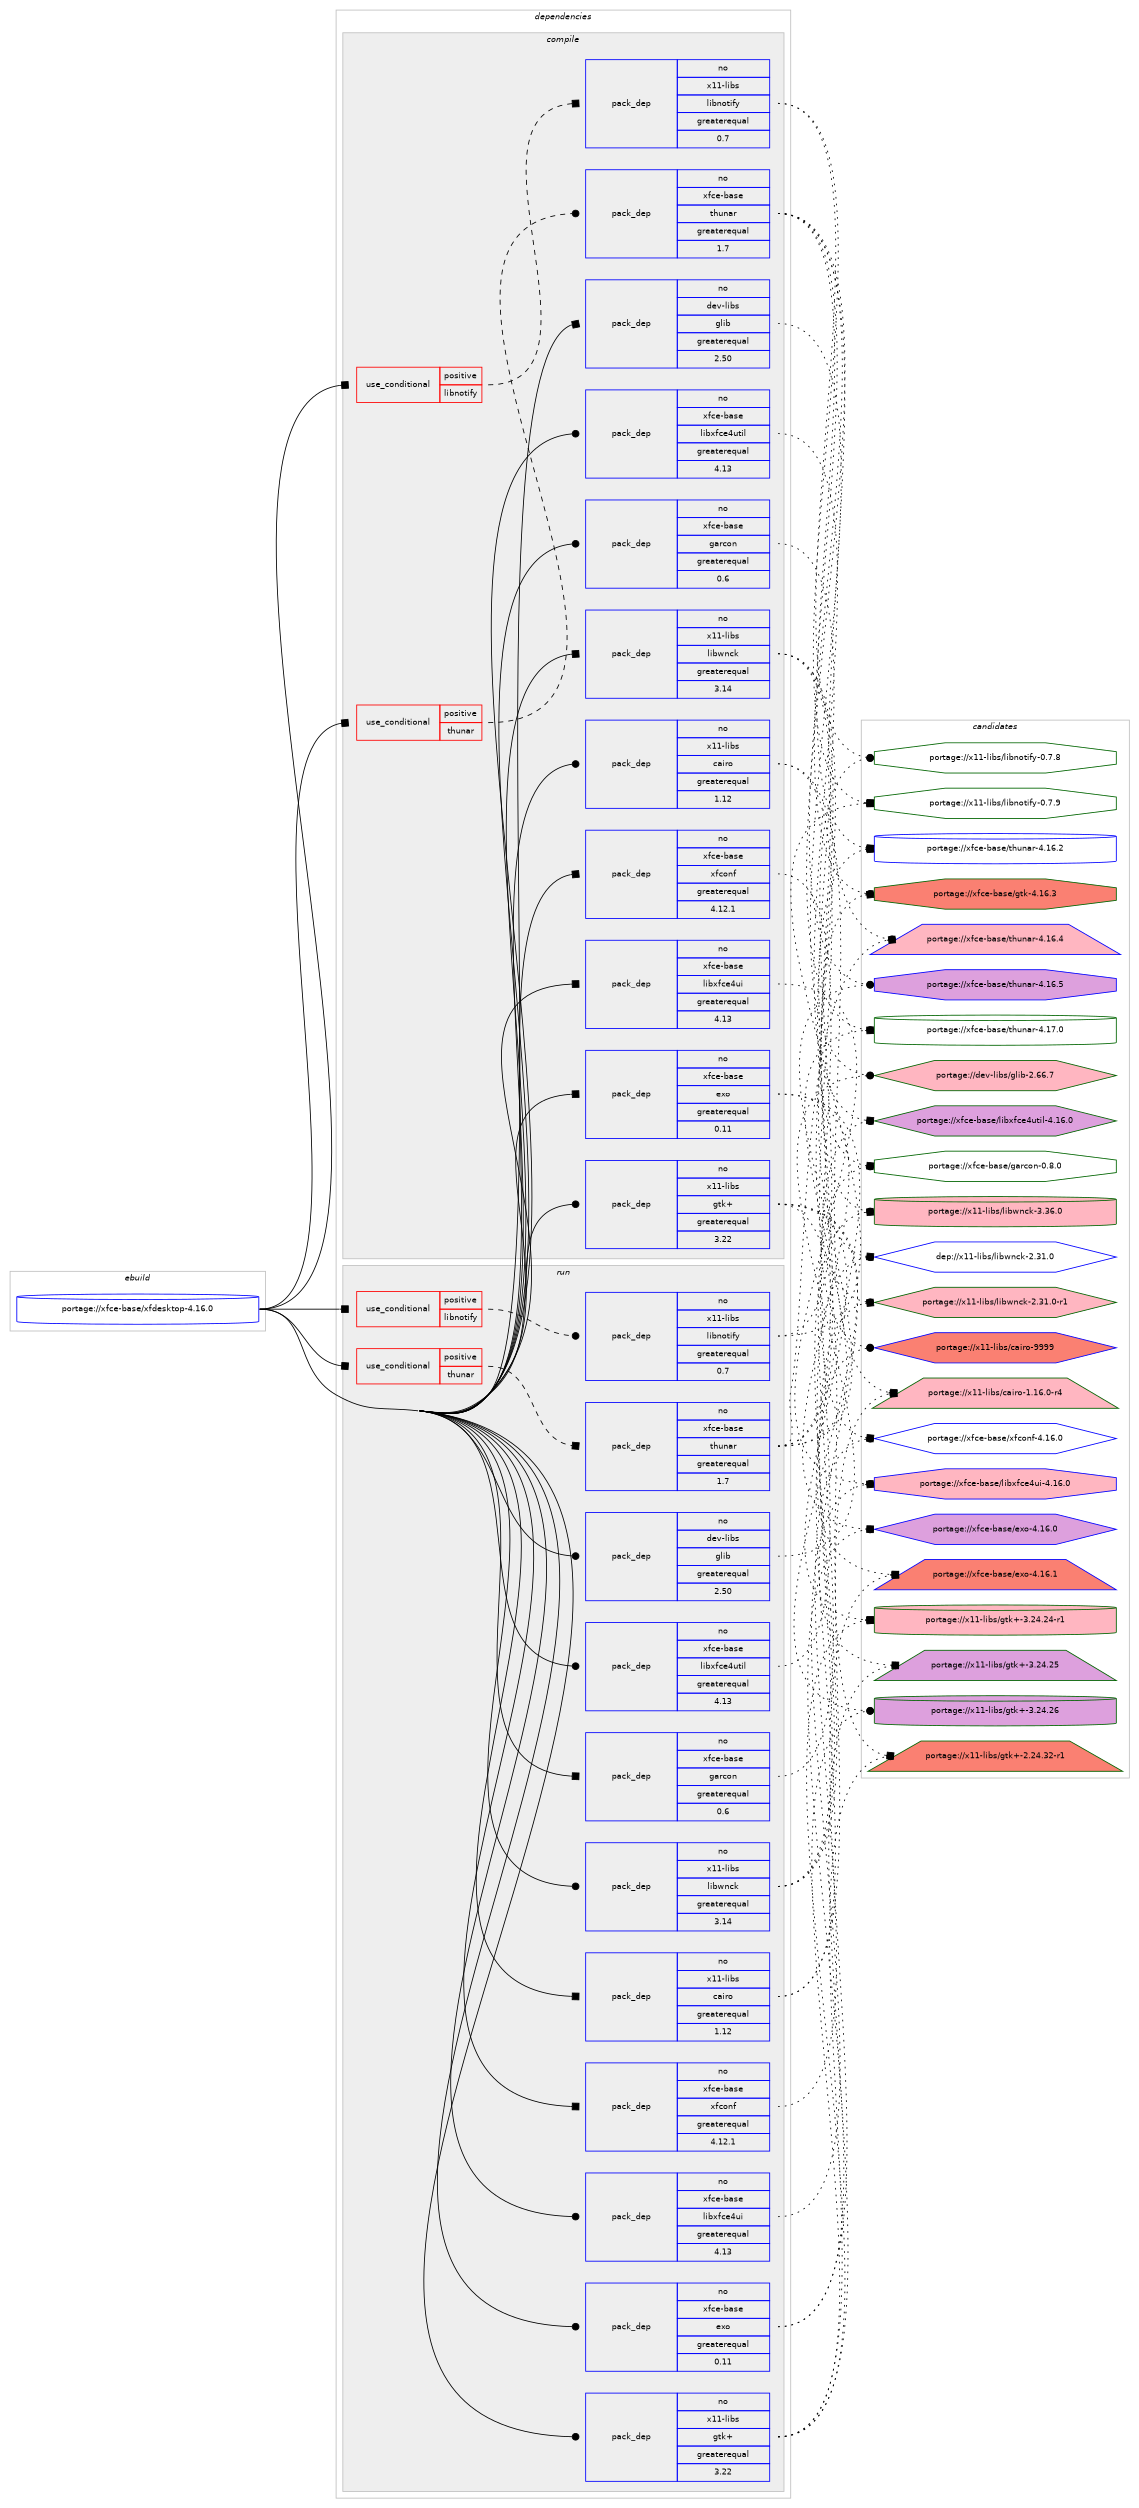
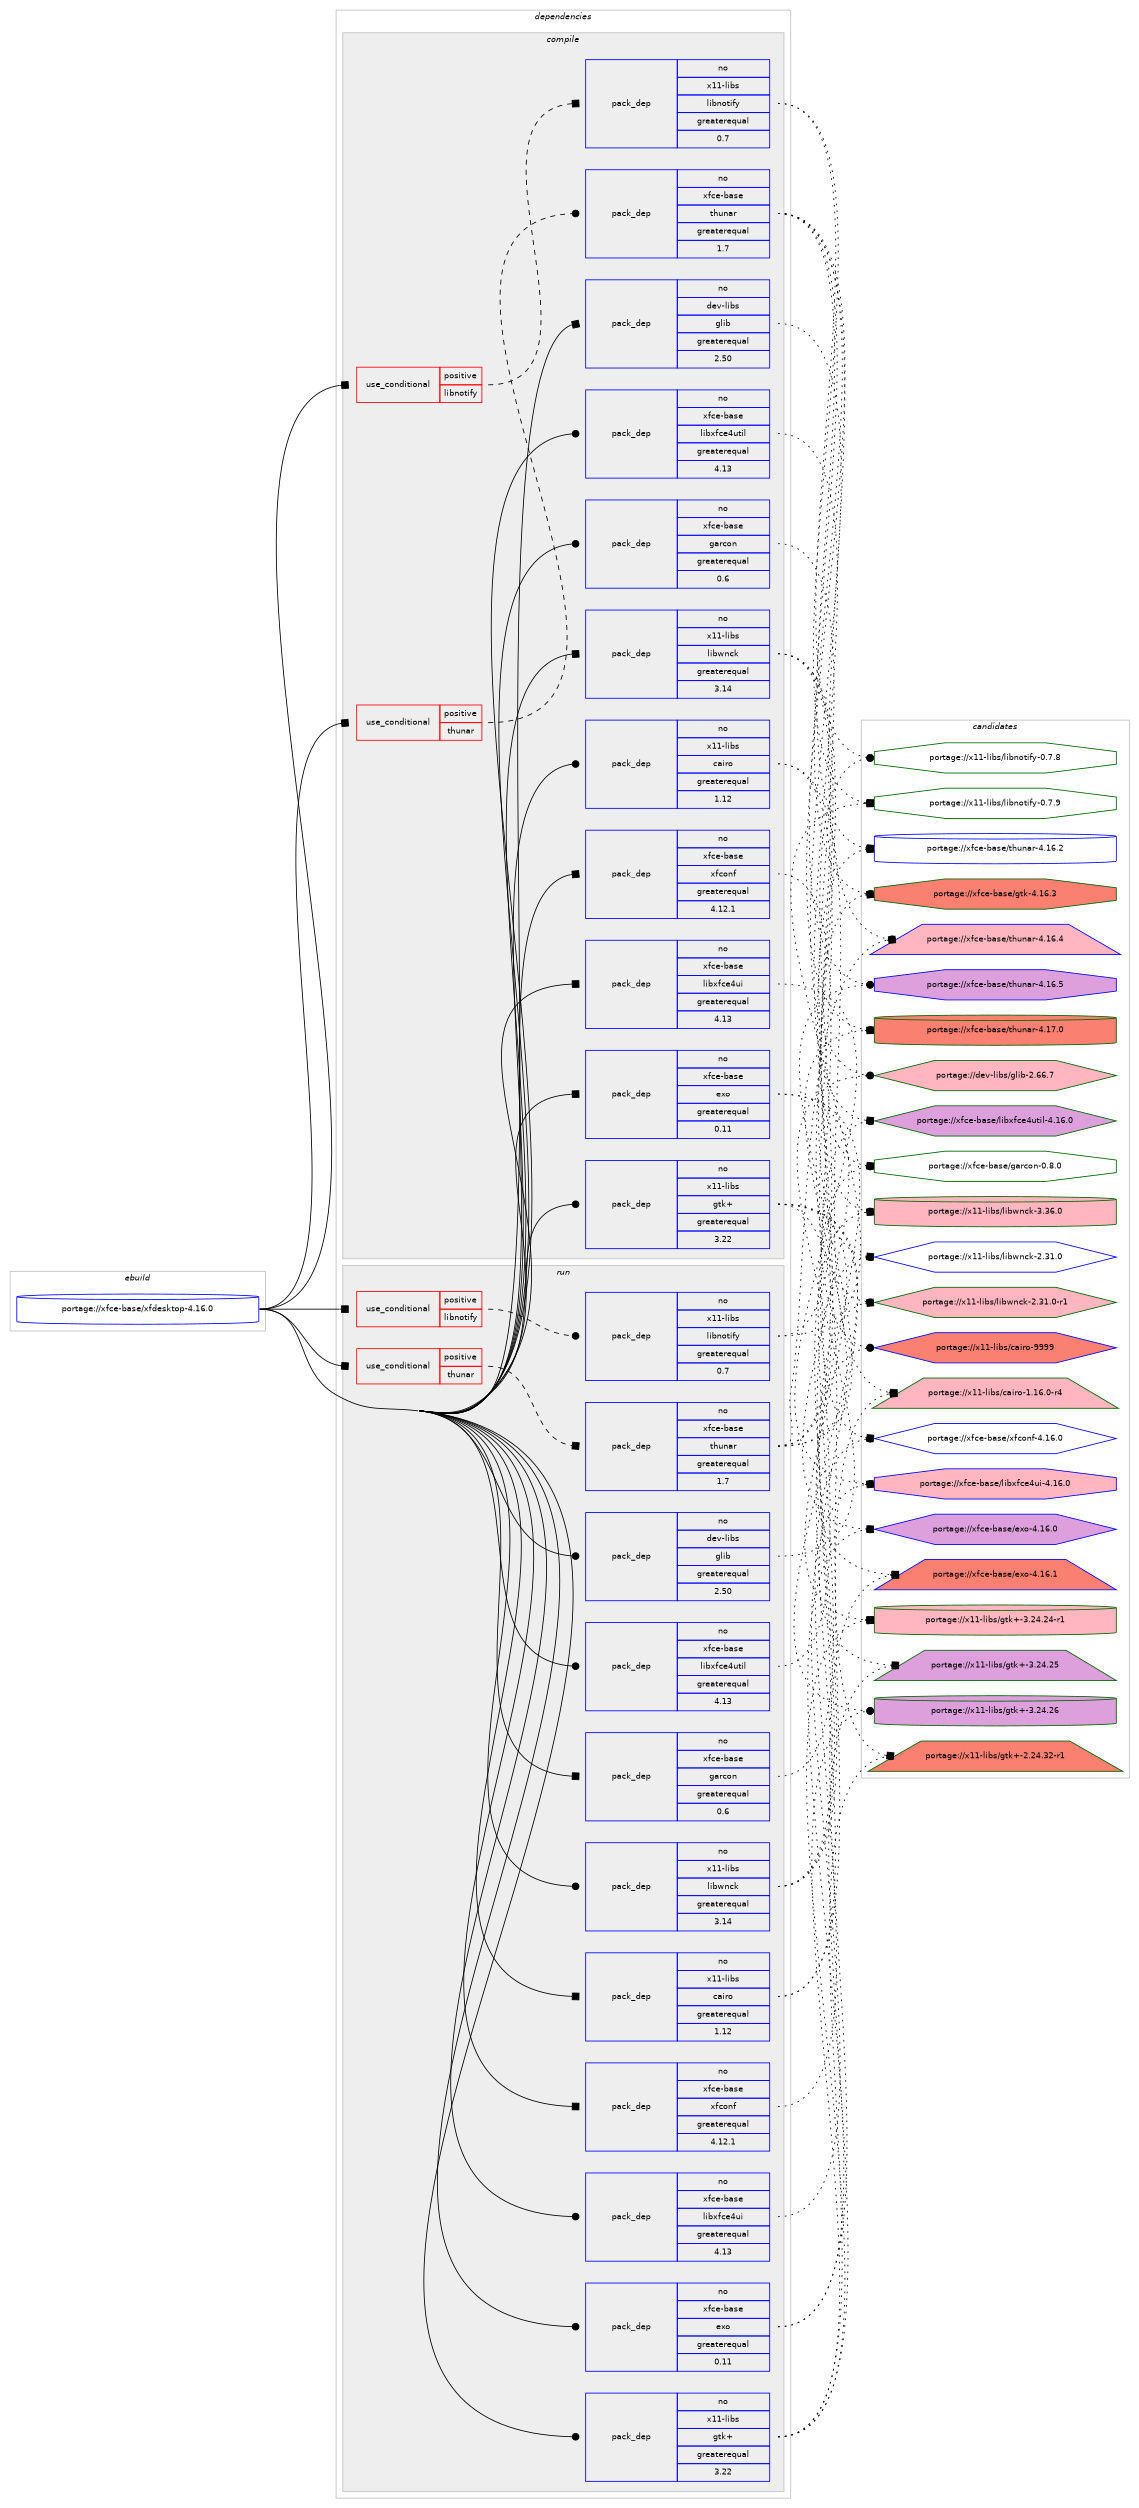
(995, 1030) -> (995, 1030)
(995, 1257) -> (995, 1257)
